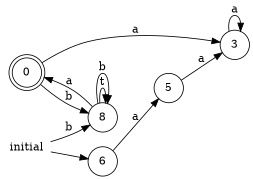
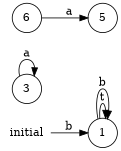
(198, 69) -> none
(27, 73) -> none
(103, 117) -> (103, 133)
(65, 155) -> none
